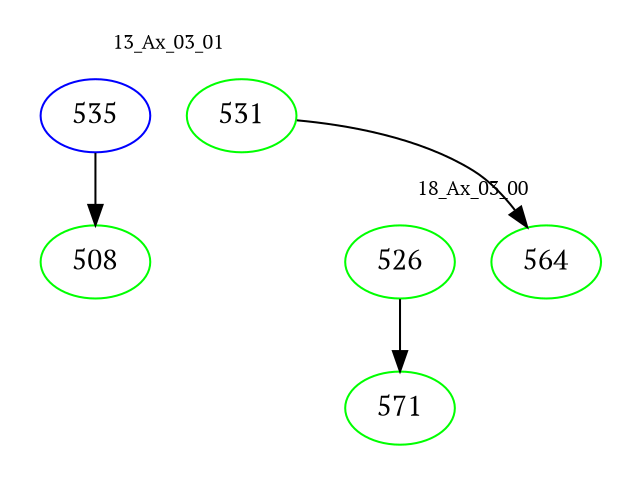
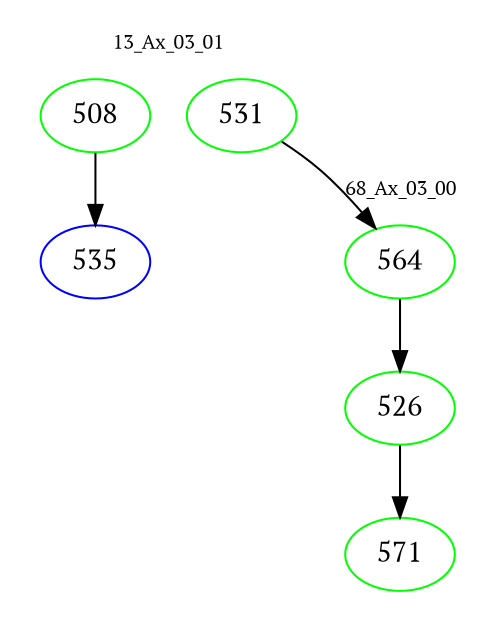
(95, 179) -> (95, 179)
(473, 190) -> (401, 190)
none -> (400, 325)
